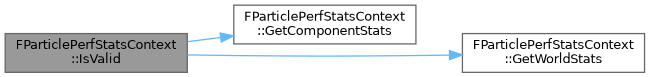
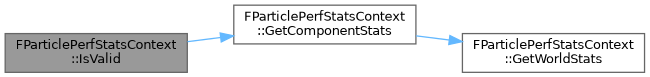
(318, 56) -> (433, 38)
